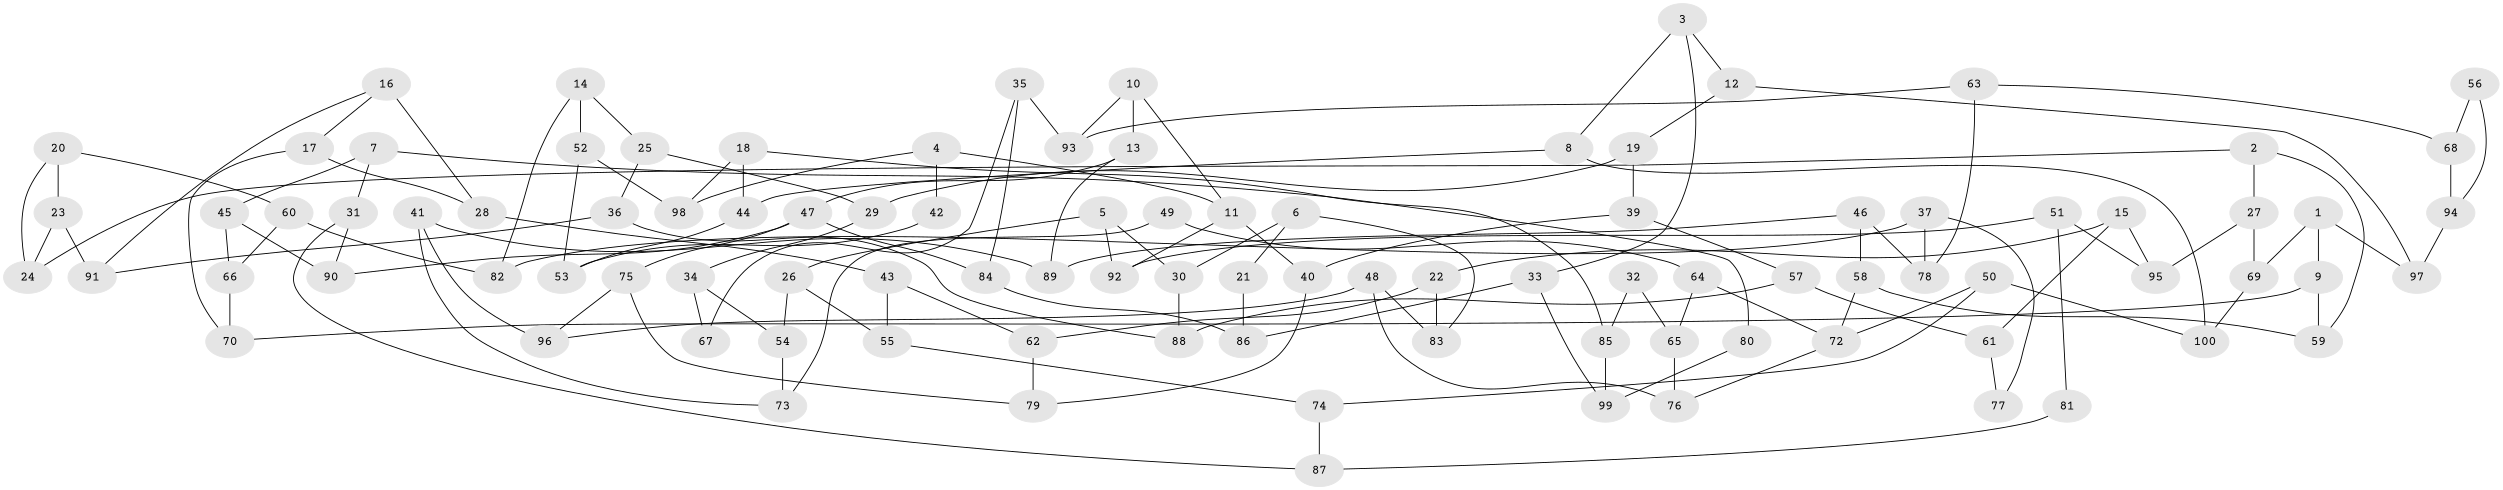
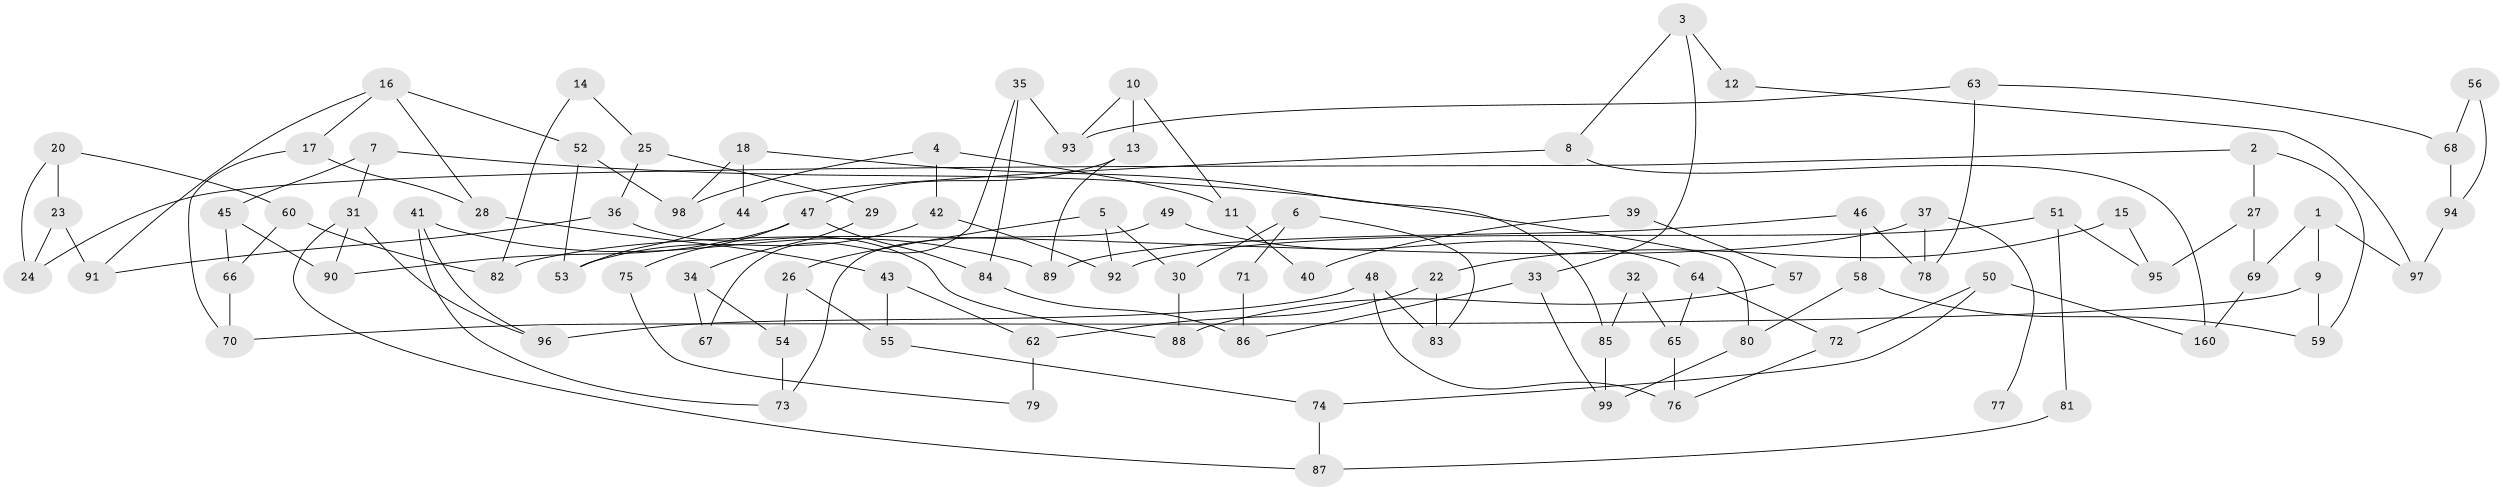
(580, 116) -> (484, 116)
(1633, 148) -> none
(1185, 239) -> (1038, 245)
(1243, 277) -> (1243, 277)
(1848, 309) -> (1804, 309)
(585, 310) -> (424, 284)
(1989, 342) -> none
(2205, 342) -> (2205, 342)
(1212, 382) -> none
